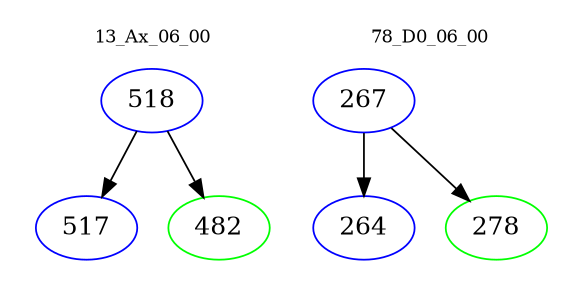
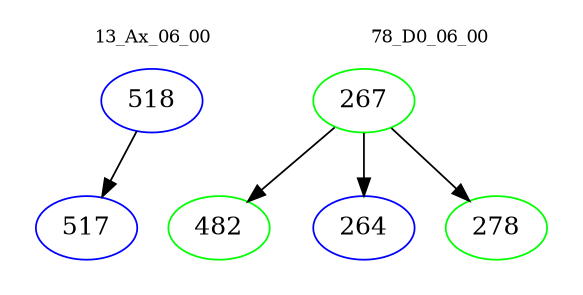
(364, 101) -> (364, 101)
(181, 156) -> (311, 148)
